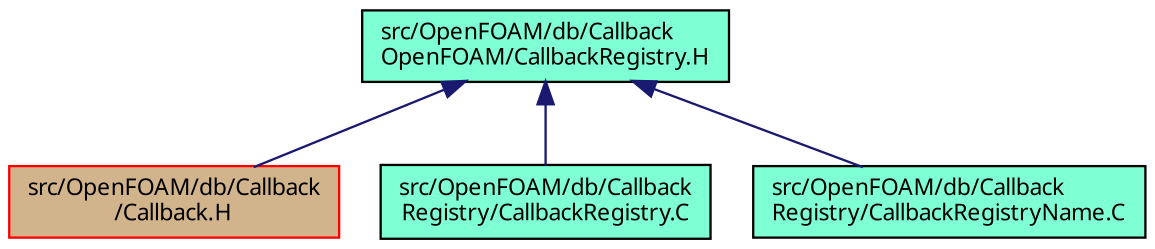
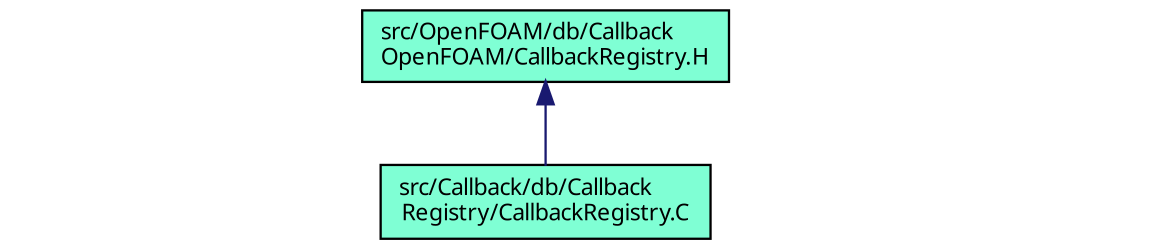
(174, 202) -> none
(546, 202) -> (546, 202)
(949, 202) -> none
